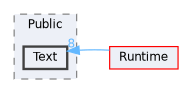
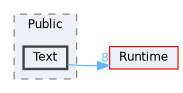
(94, 50) -> (84, 66)
